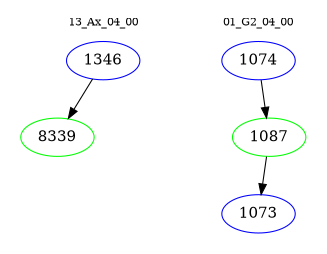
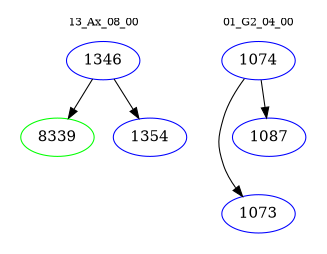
(104, 23) -> (104, 23)
none -> (150, 137)
(269, 137) -> (269, 137)
(265, 170) -> (220, 132)
